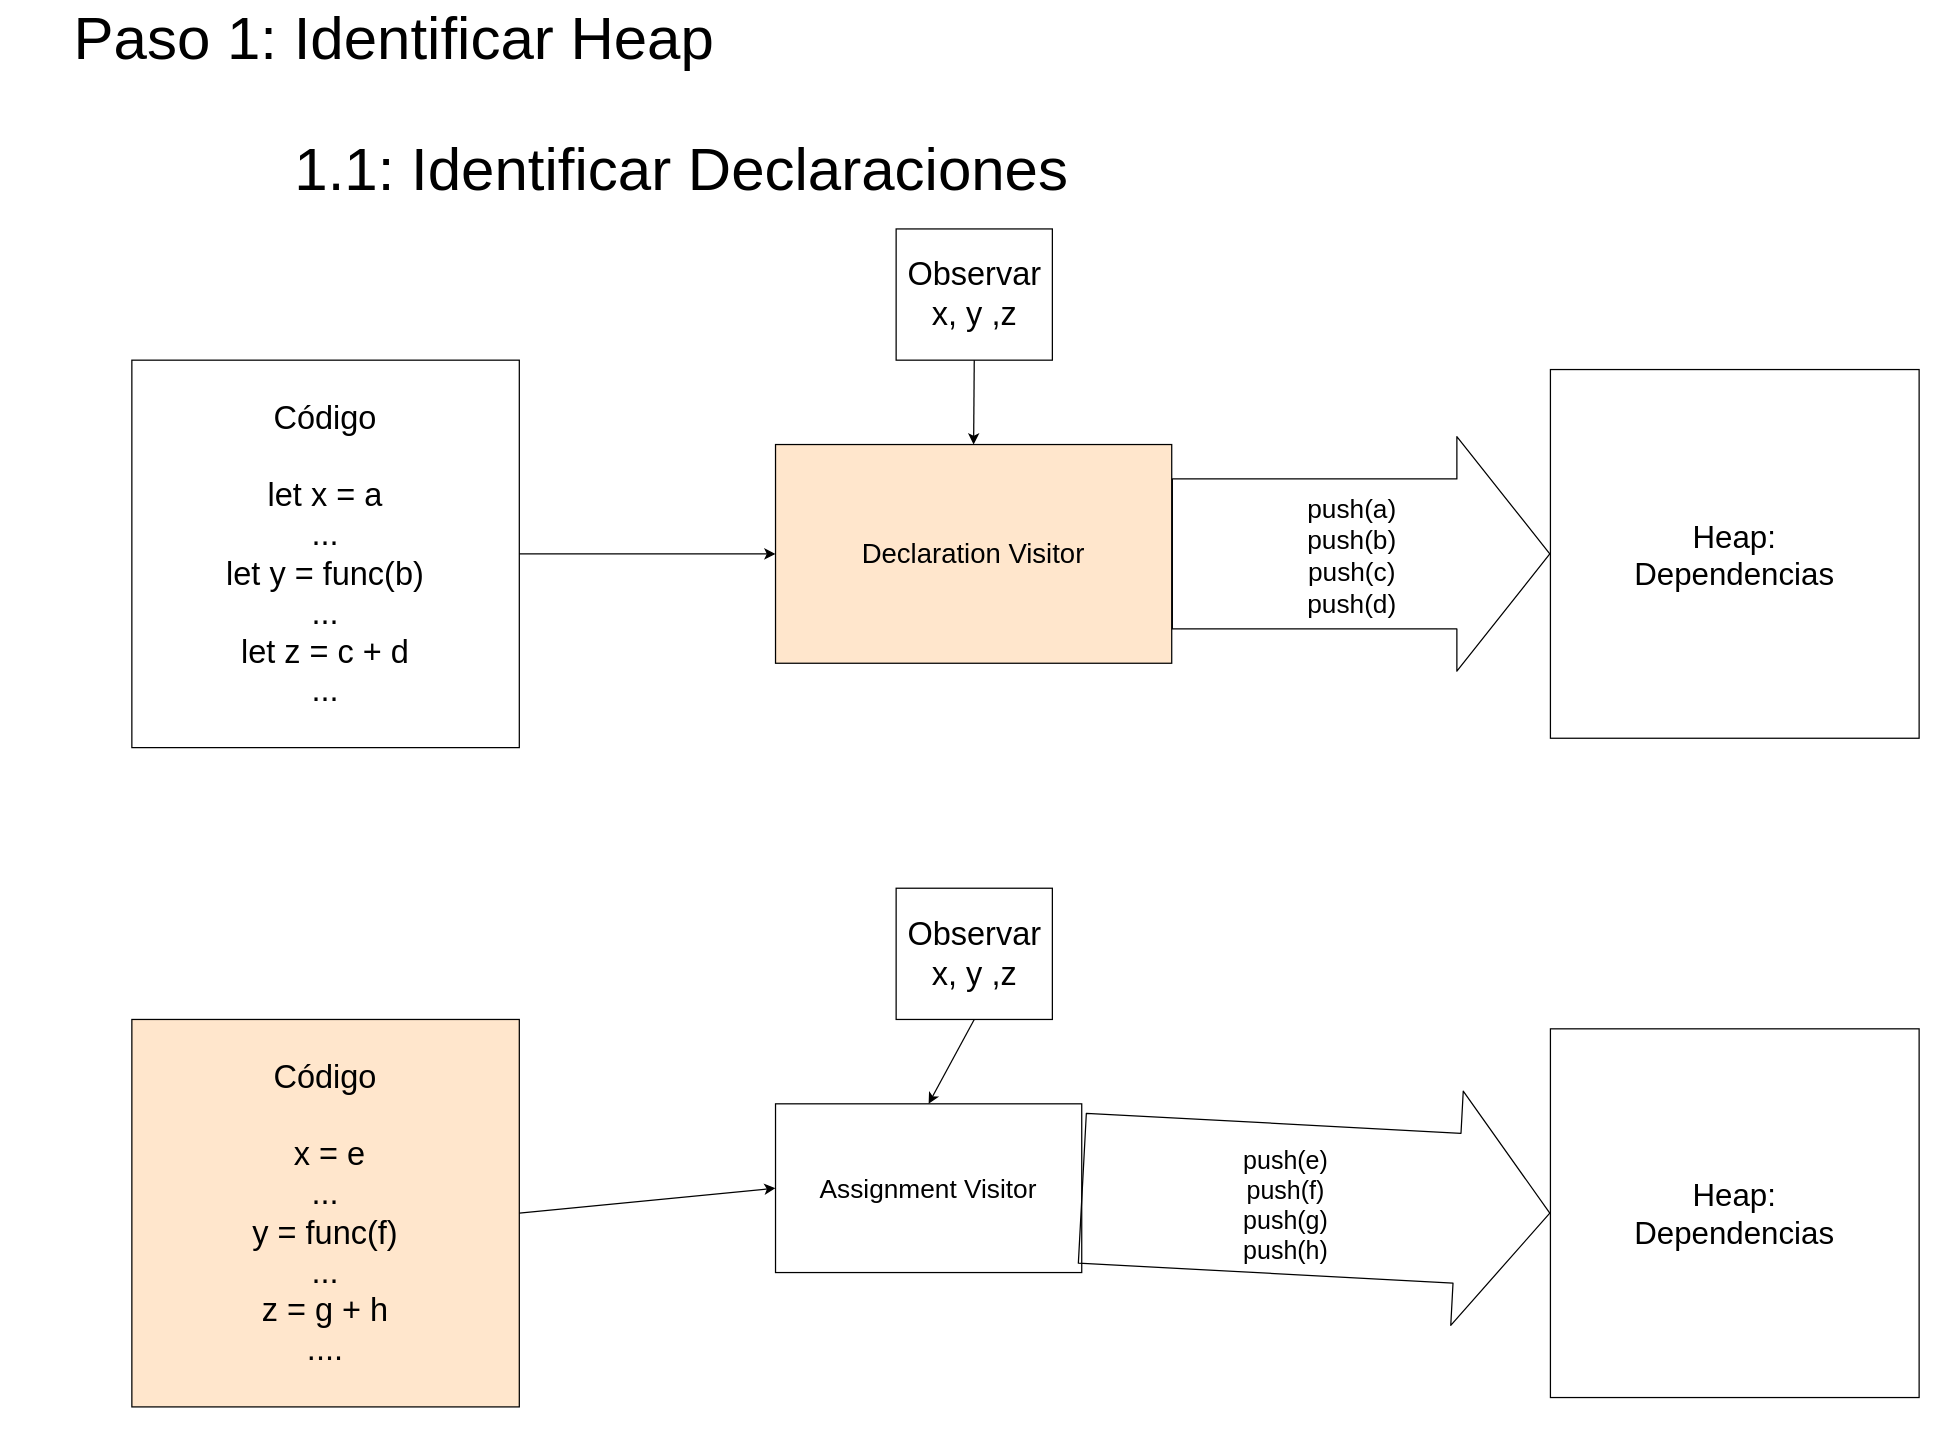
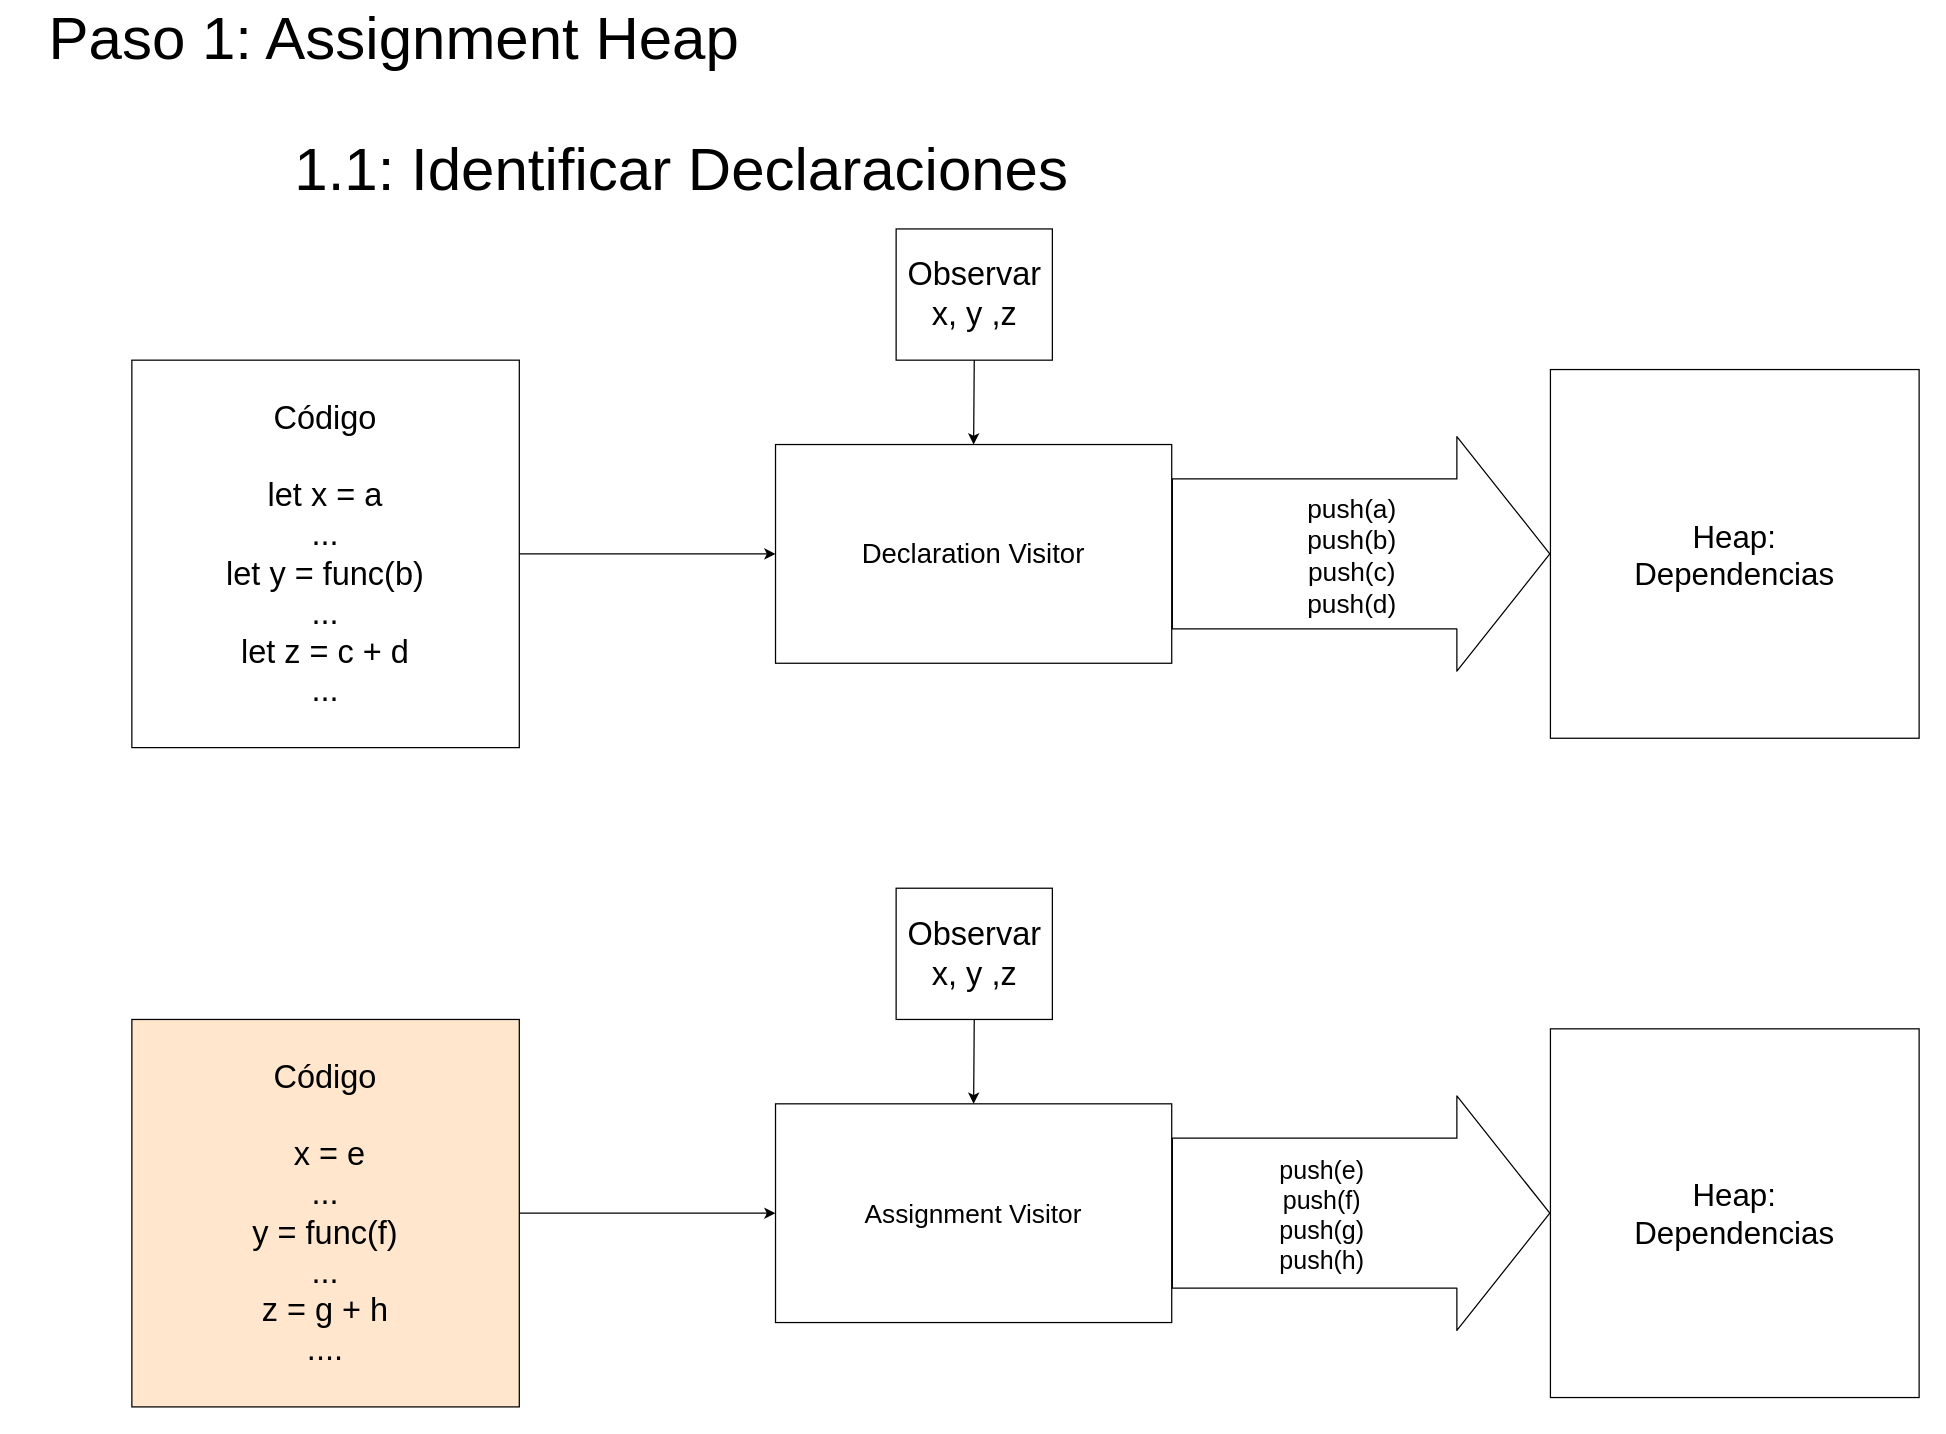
(394, 38) -> (394, 38)
(974, 554) -> (974, 554)
(929, 1188) -> (974, 1213)
